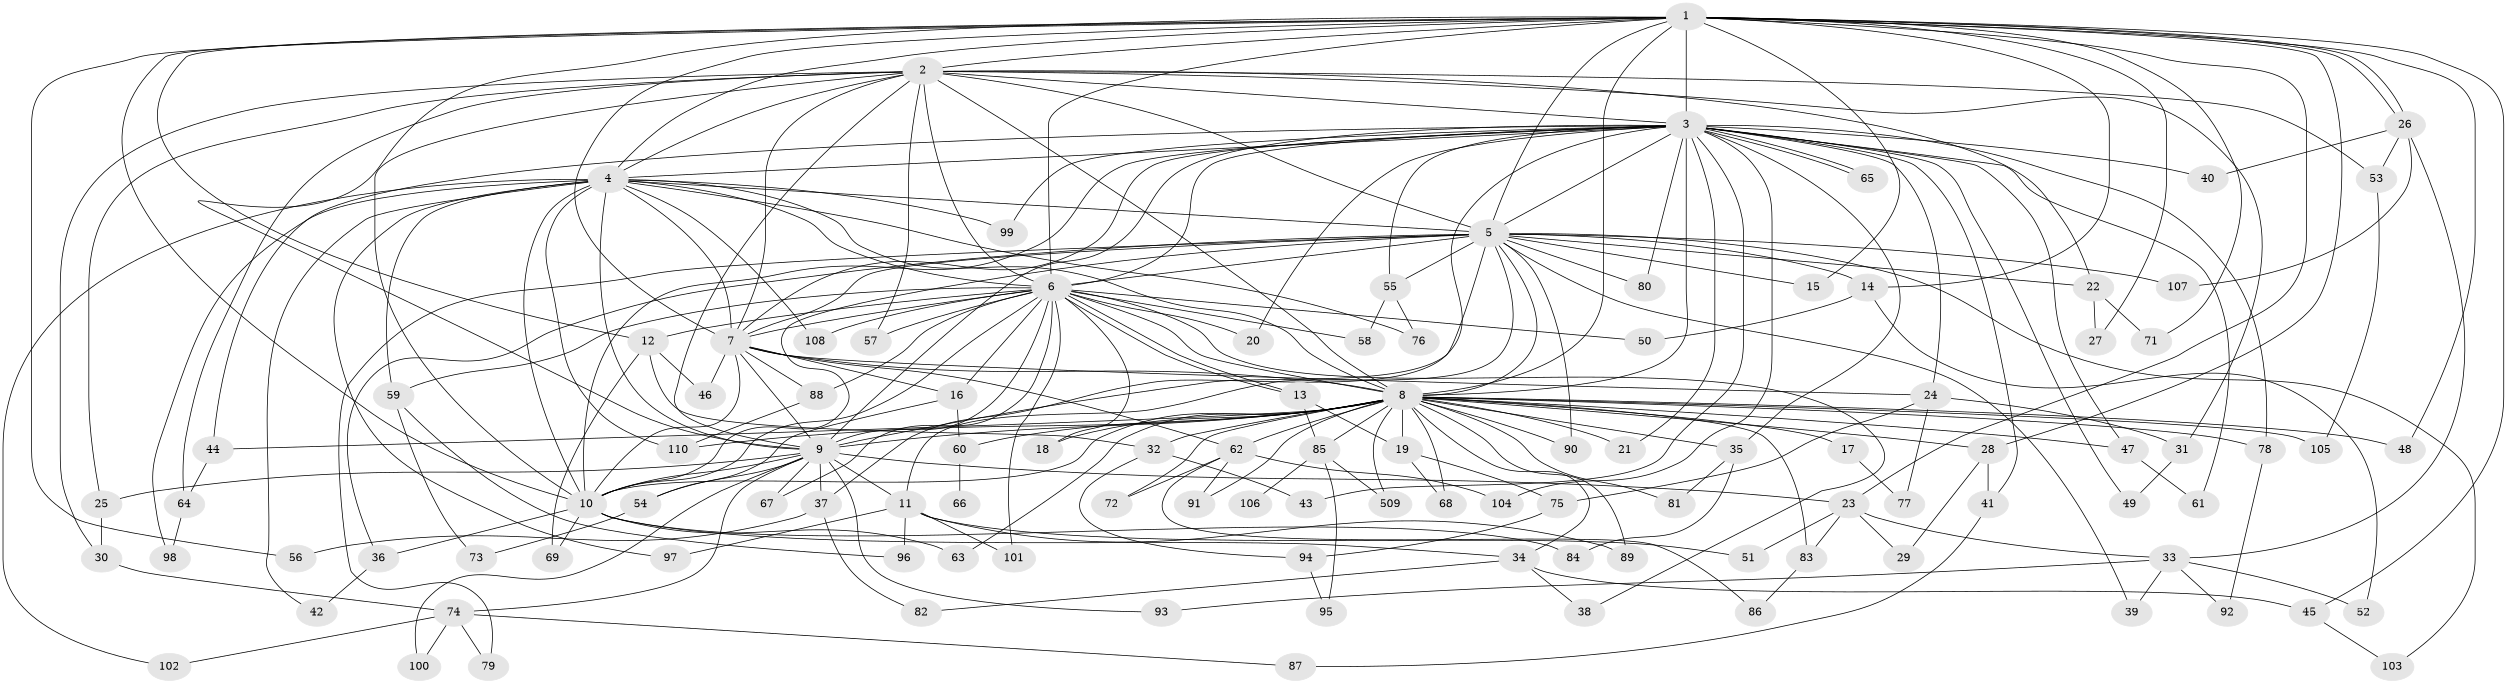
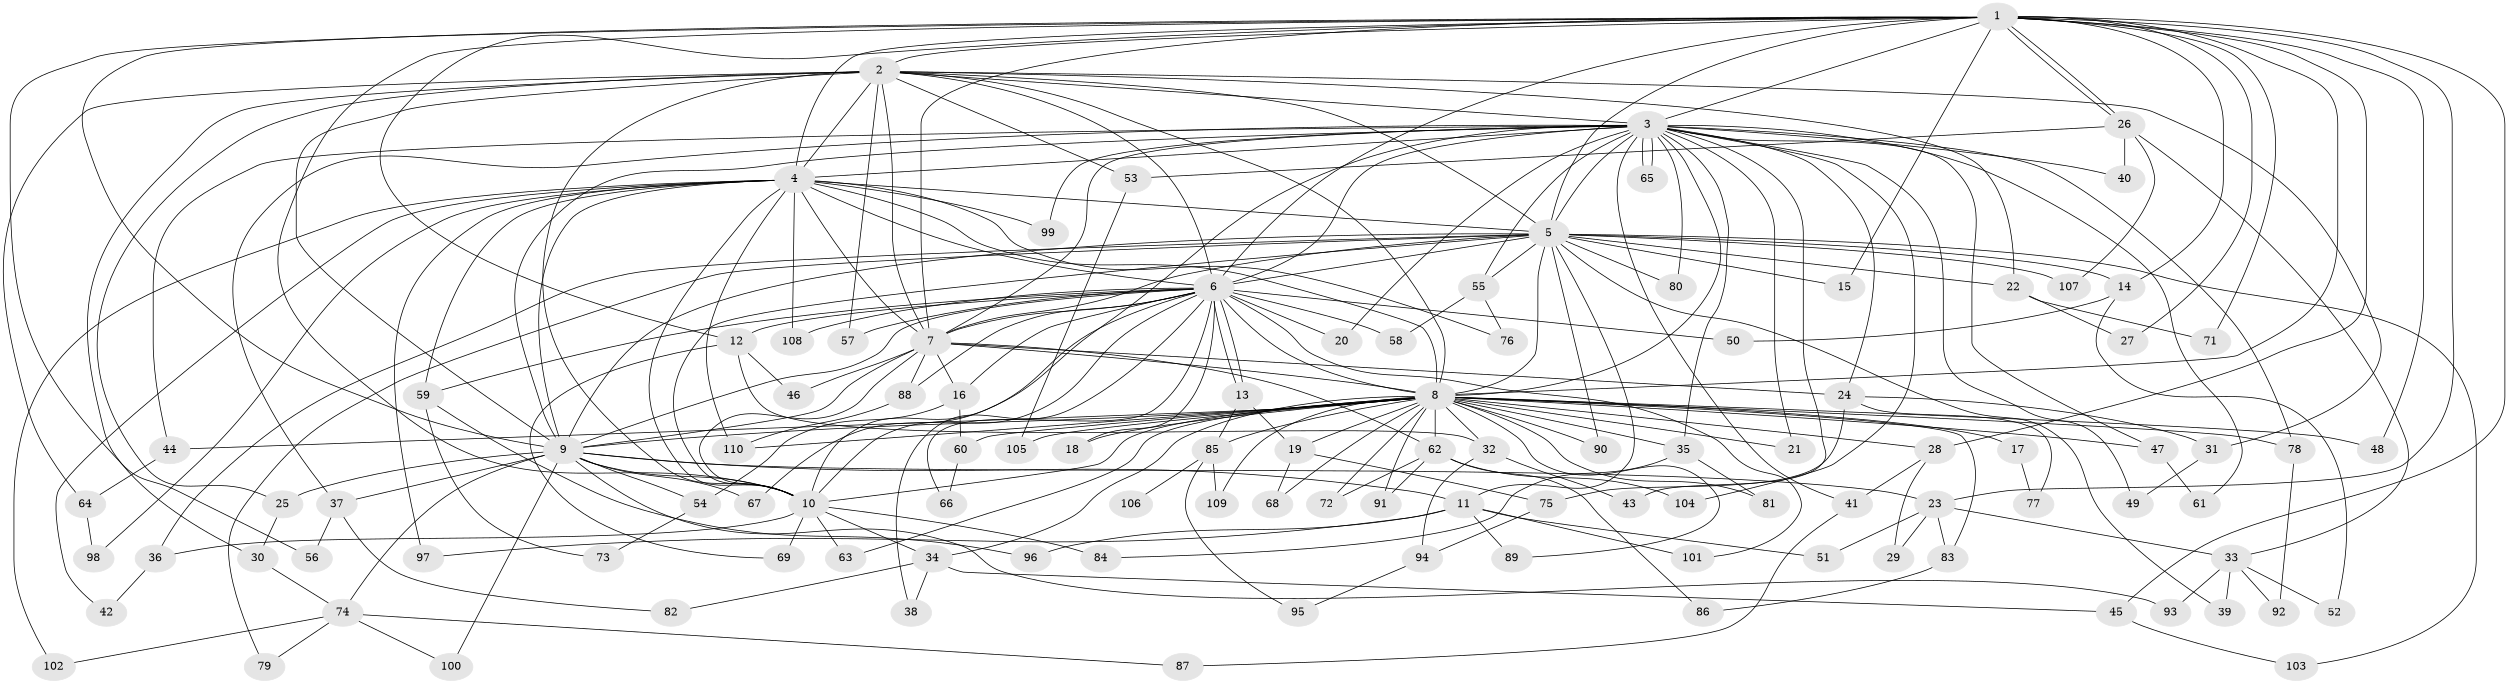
none -> (1156, 408)
(1390, 504) -> (1217, 504)
